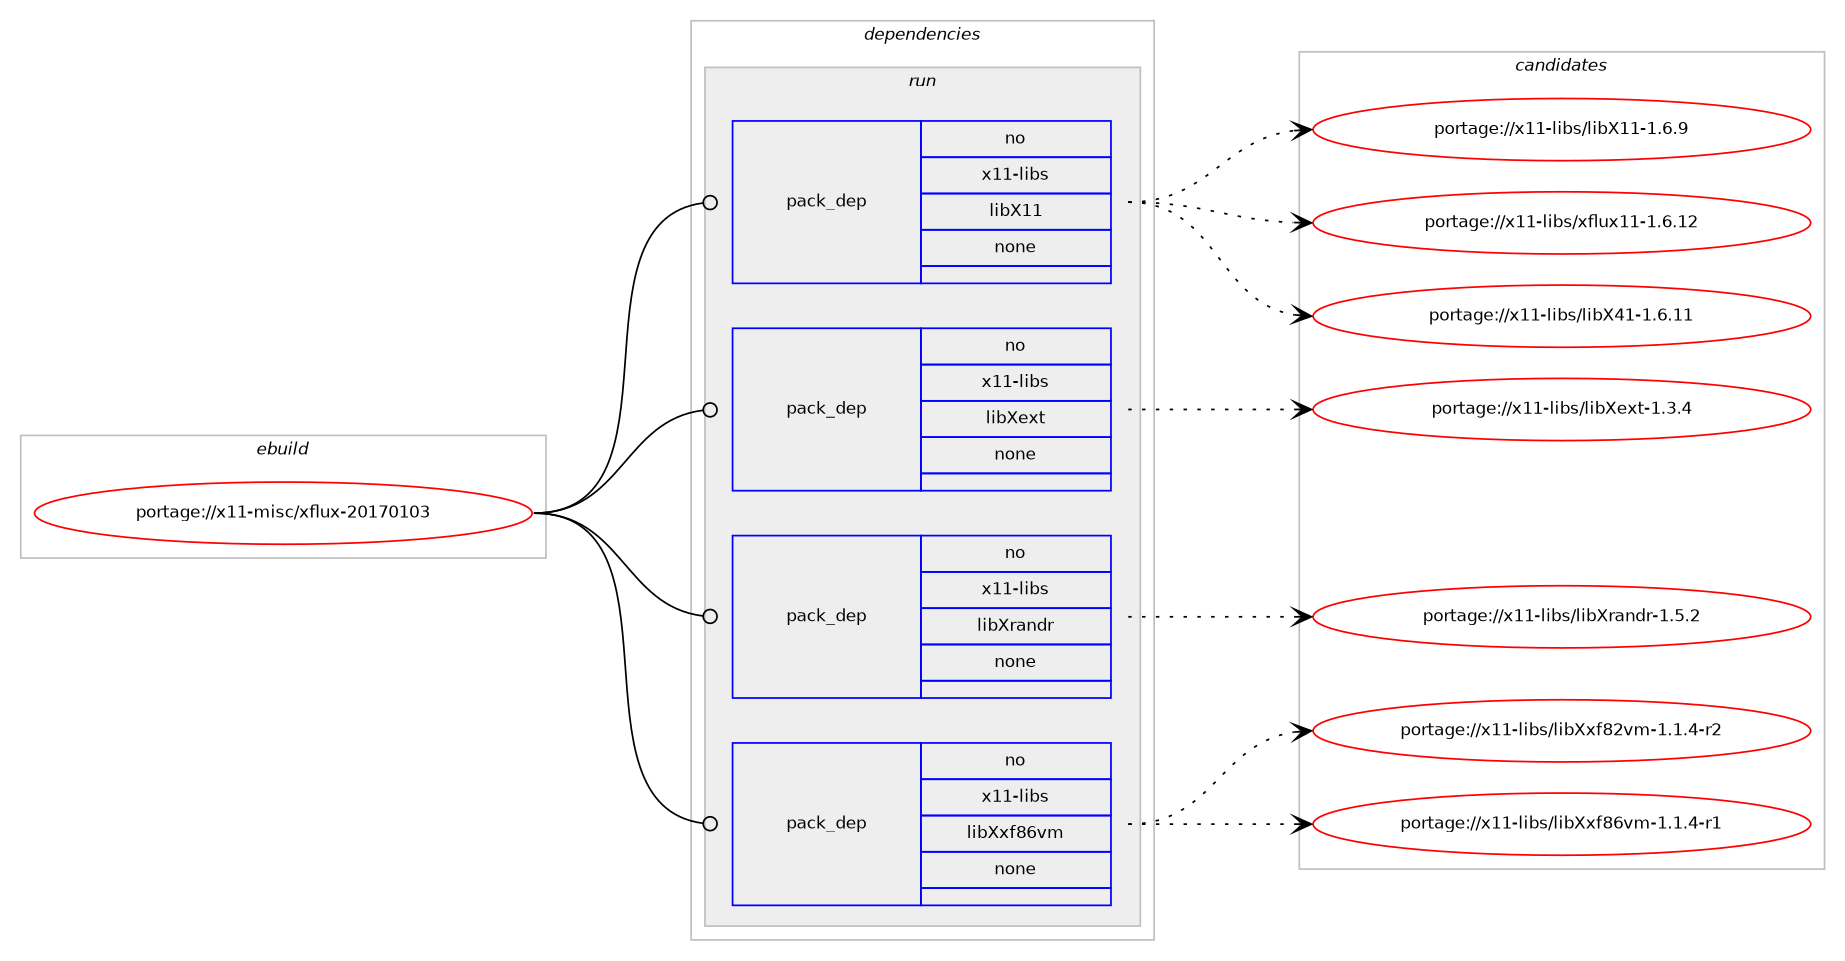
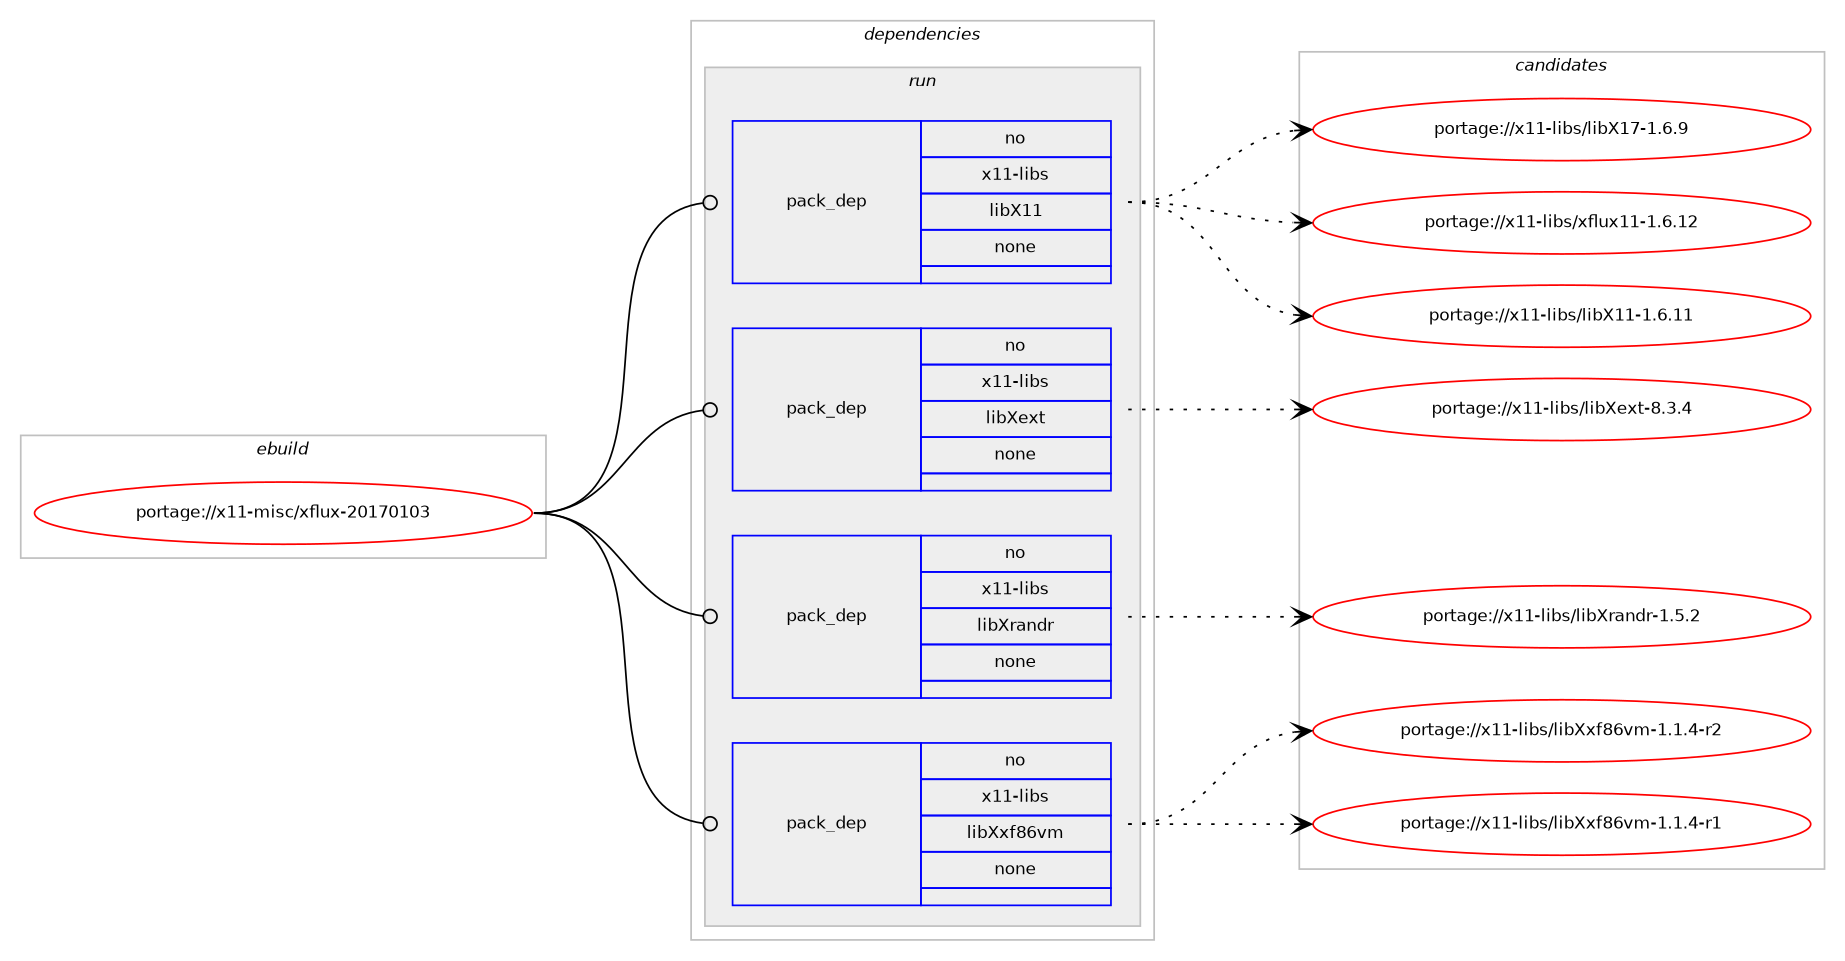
(1562, 130) -> (1562, 130)
(1562, 316) -> (1562, 316)
(1562, 409) -> (1562, 409)
(1562, 731) -> (1562, 731)
